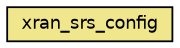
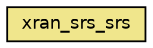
(90, 24) -> (76, 24)
